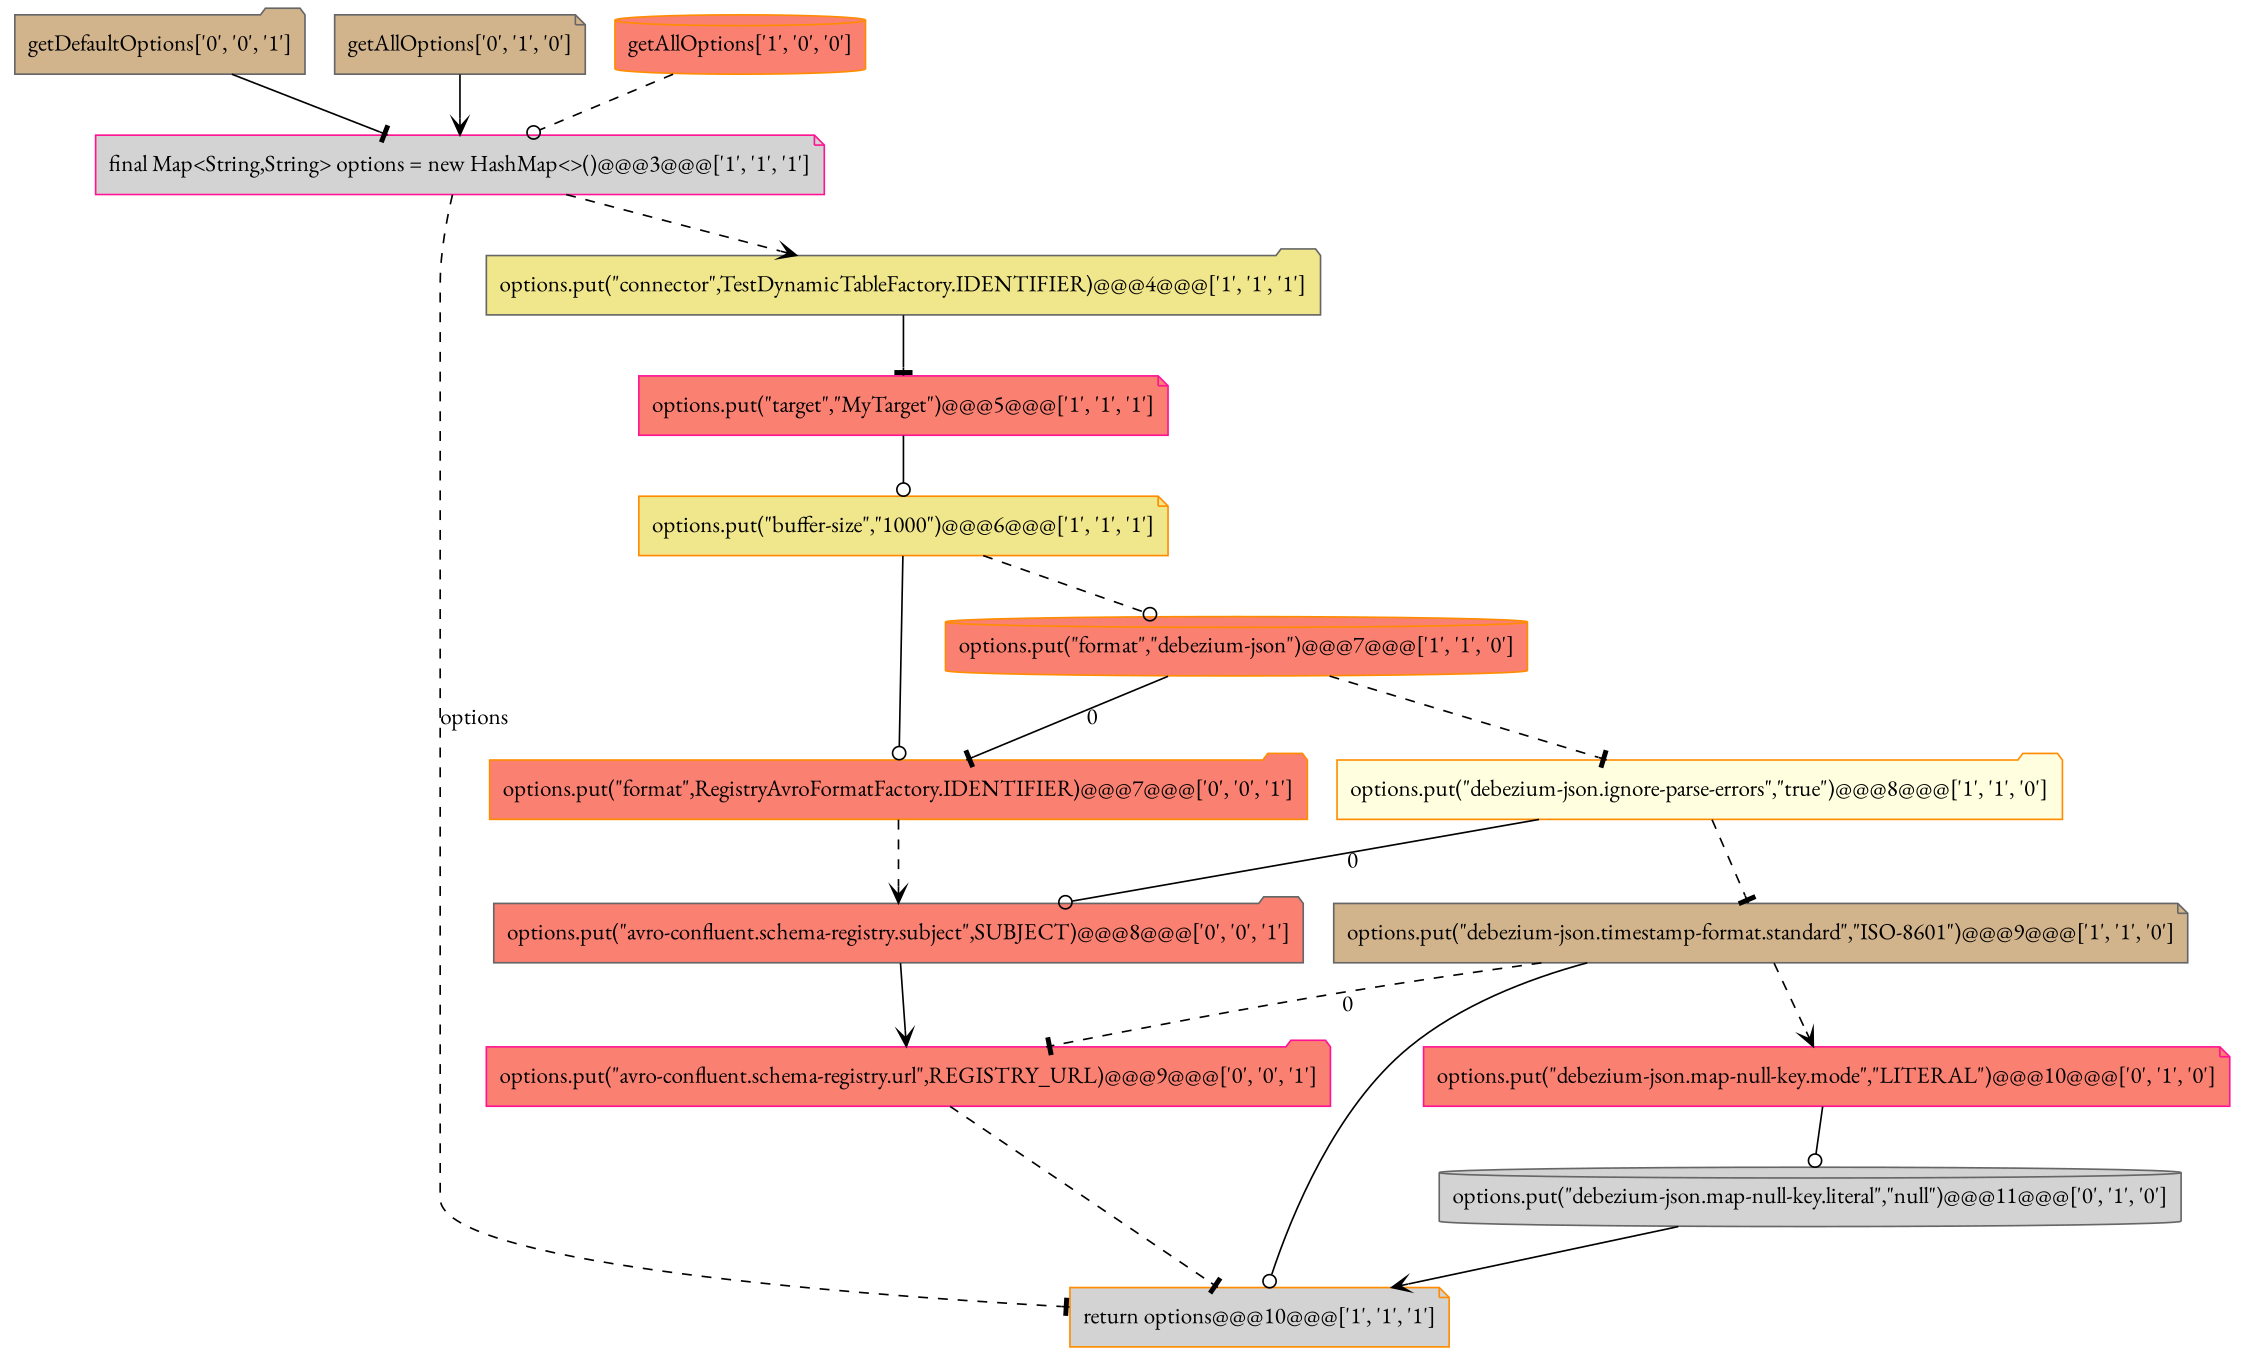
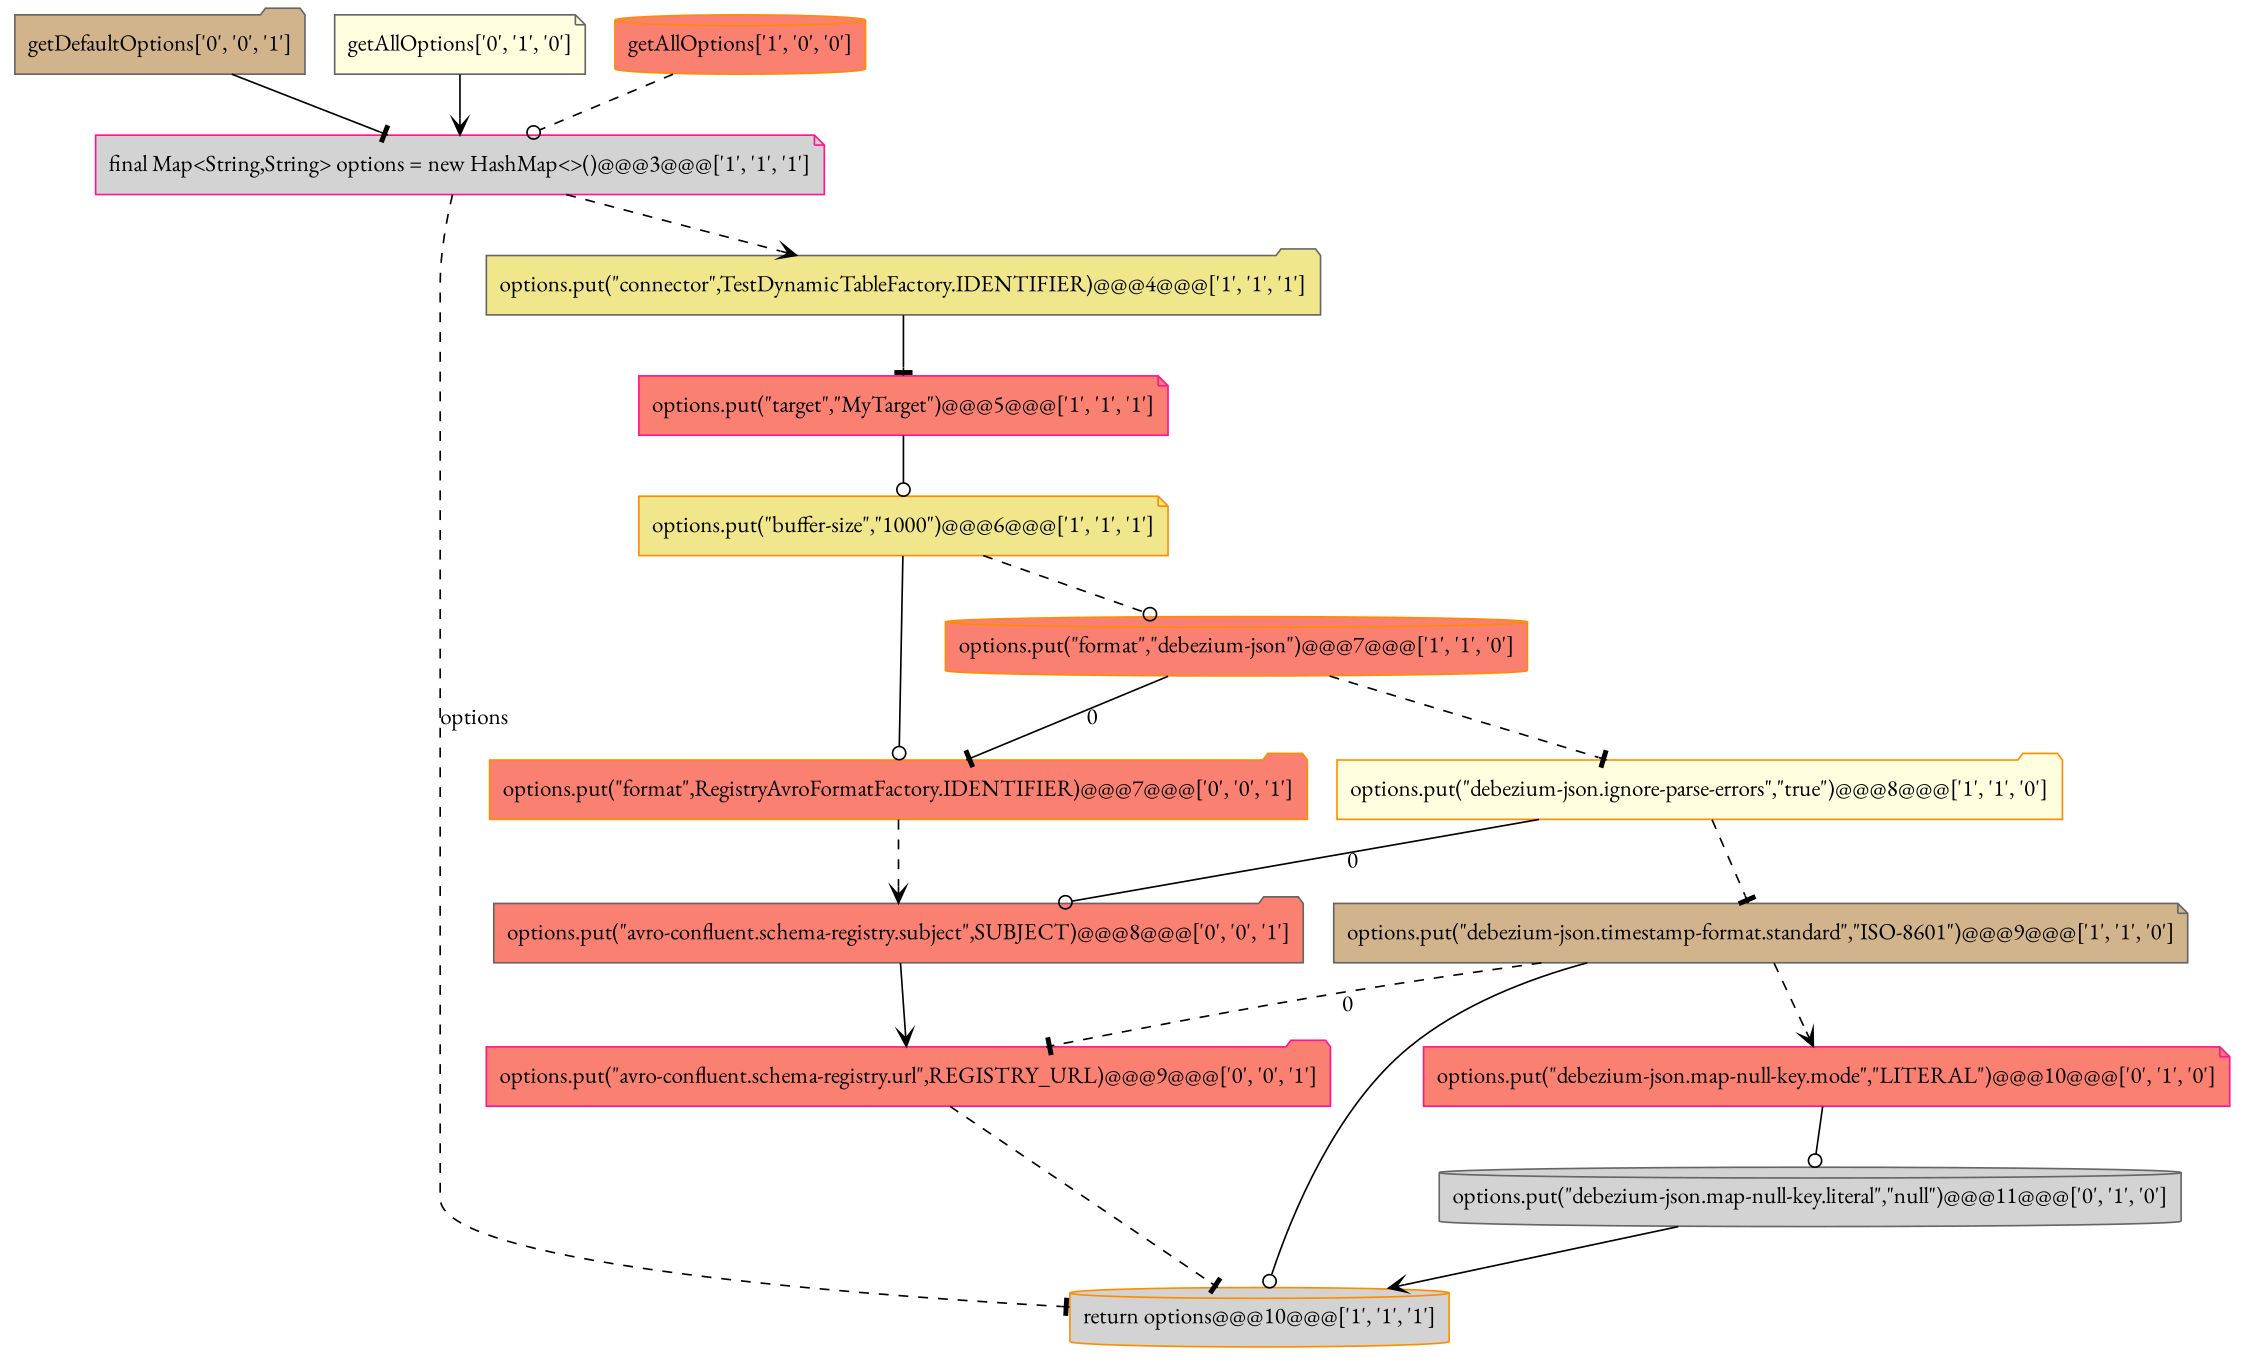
(460, 45) -> (460, 45)
(1260, 1317) -> (1260, 1317)
